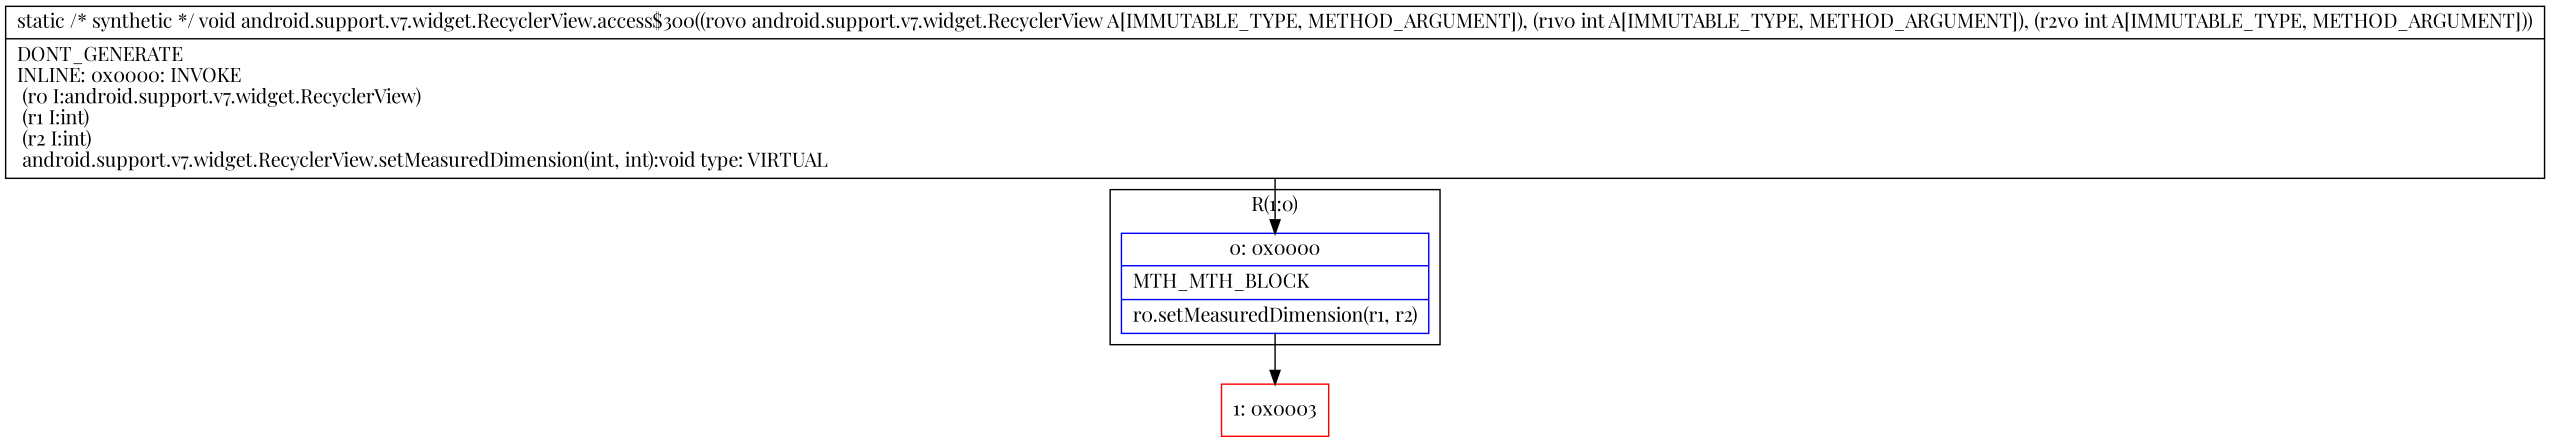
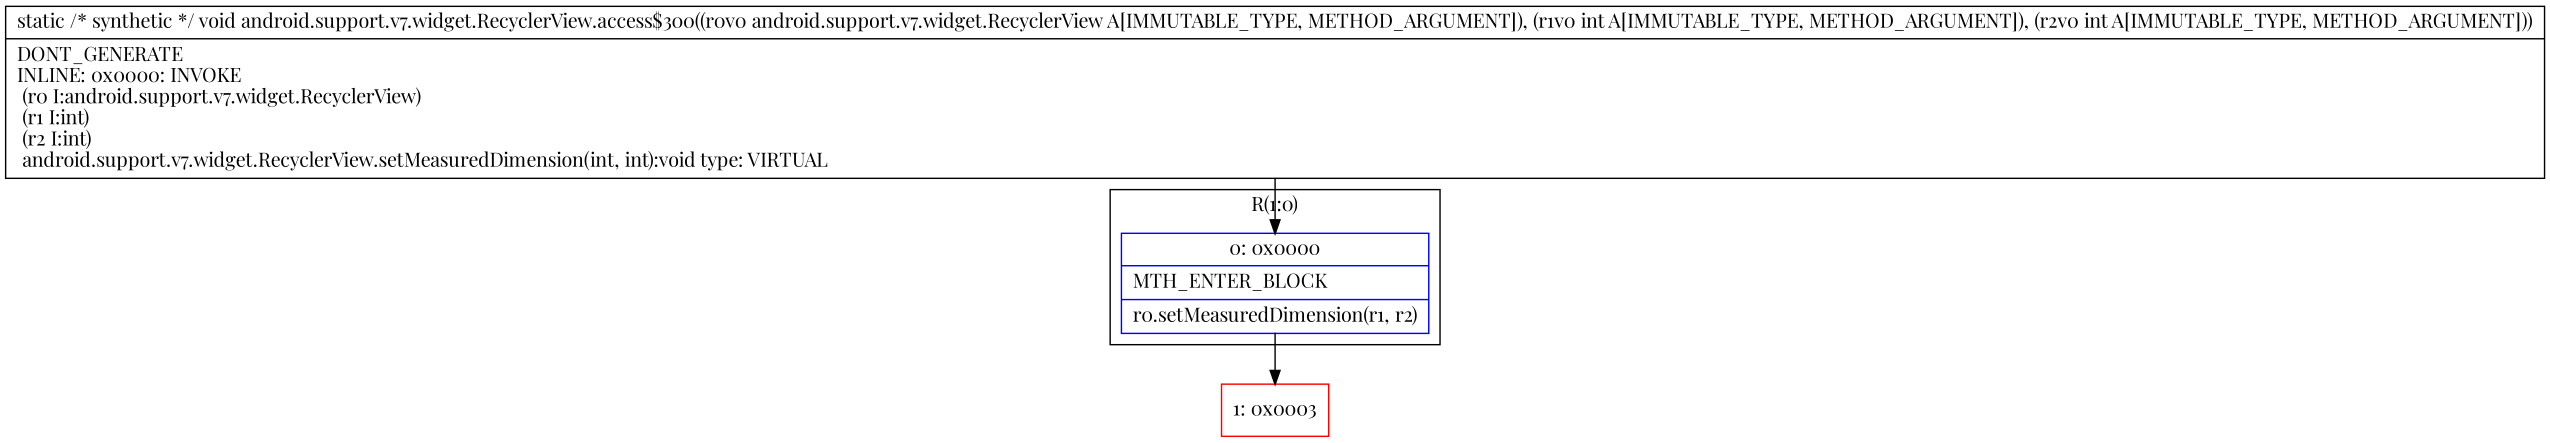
(1222, 282) -> (1231, 282)
